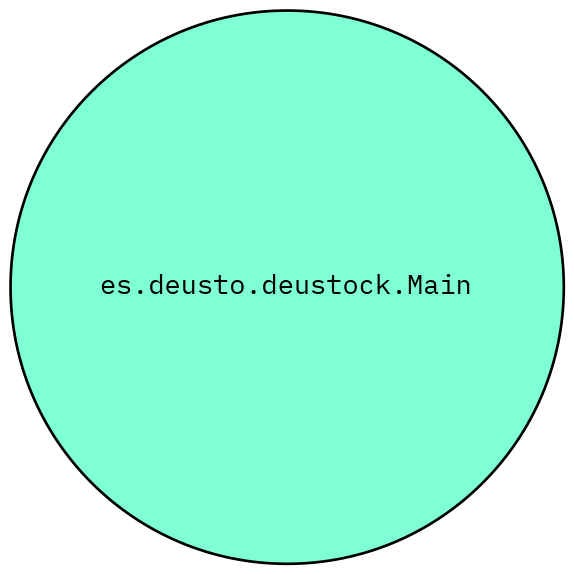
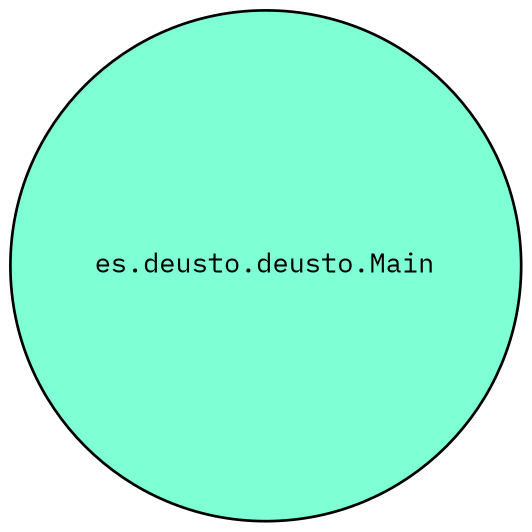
(287, 287) -> (266, 266)
